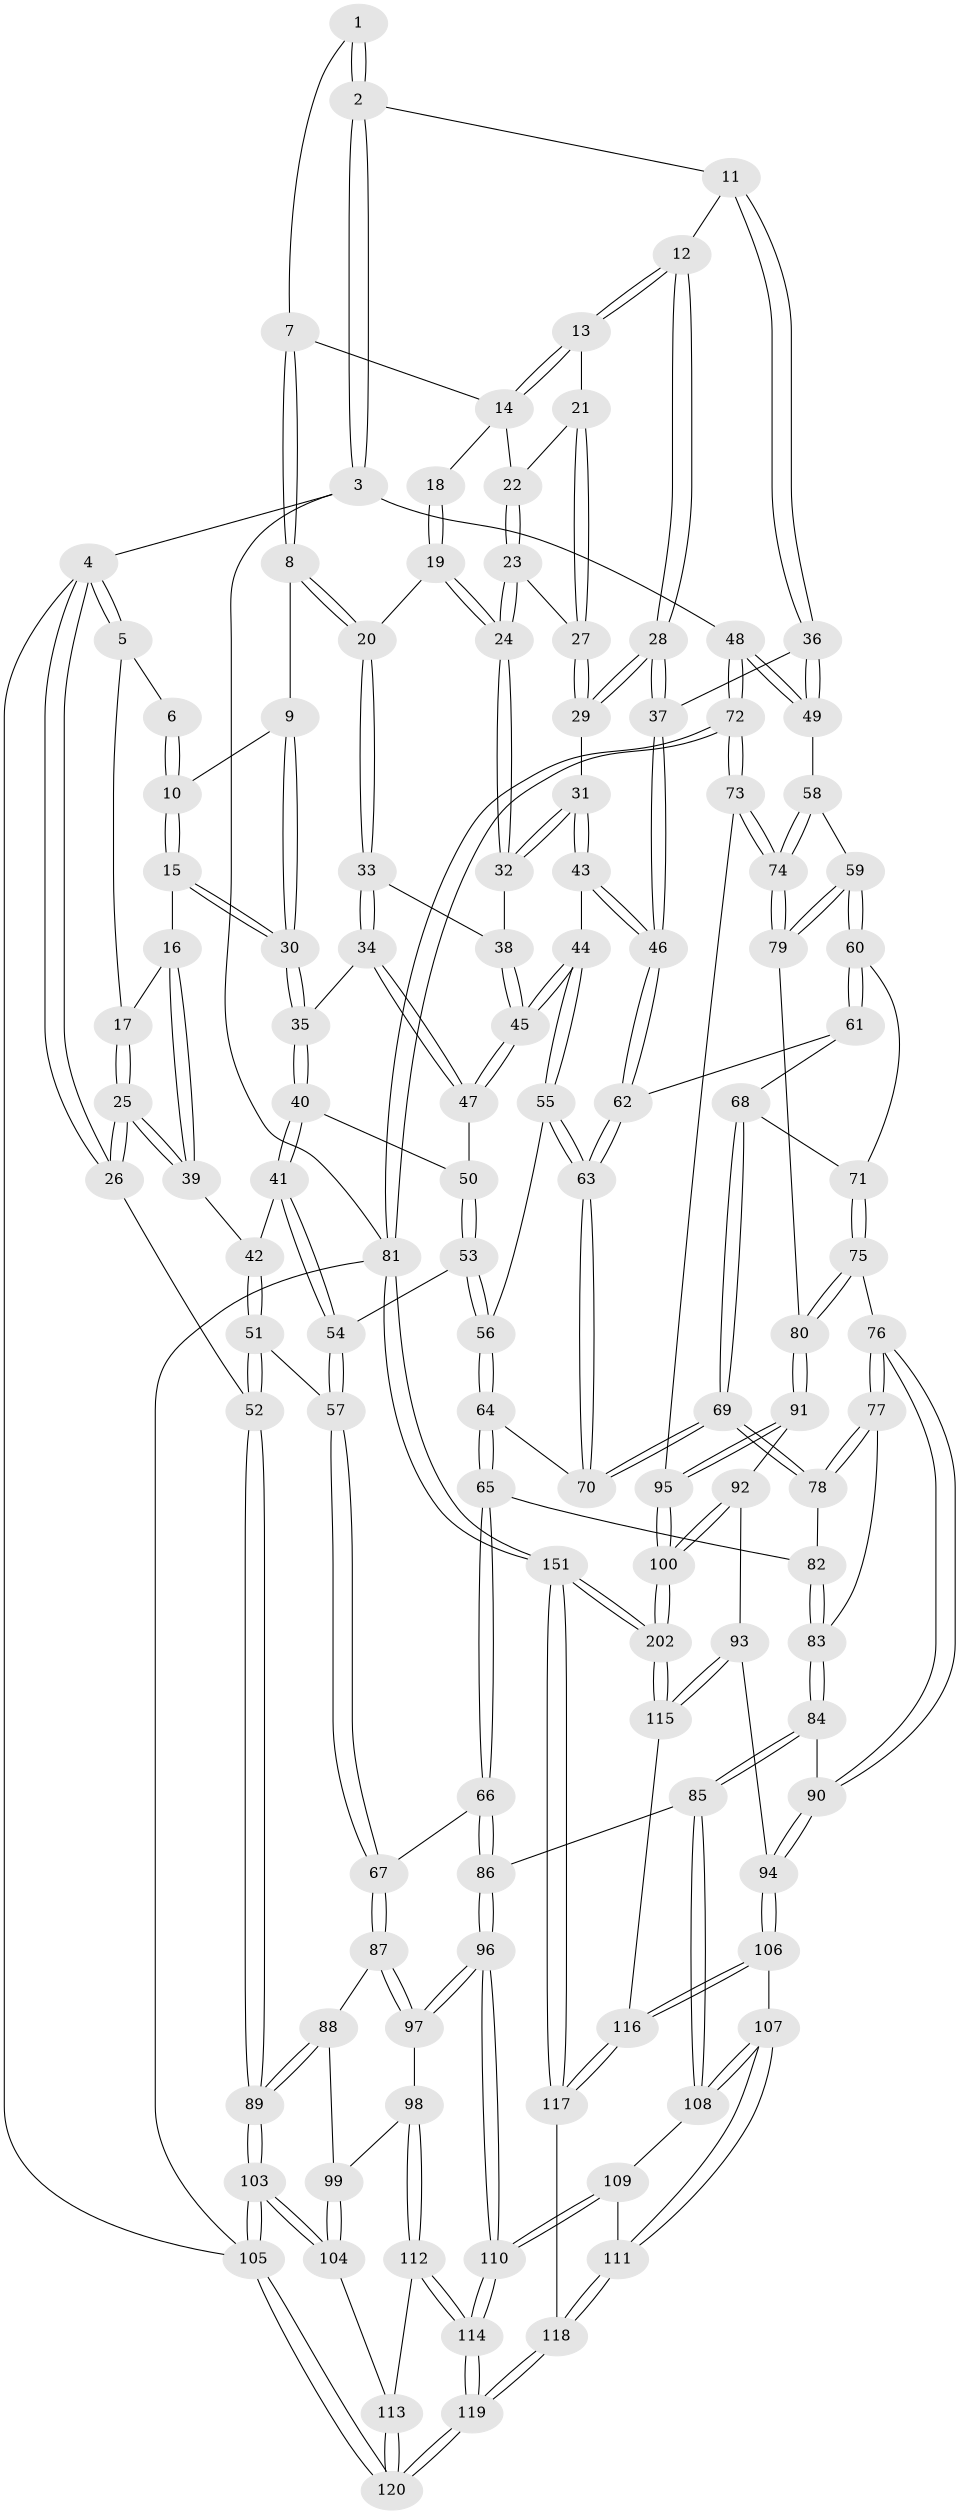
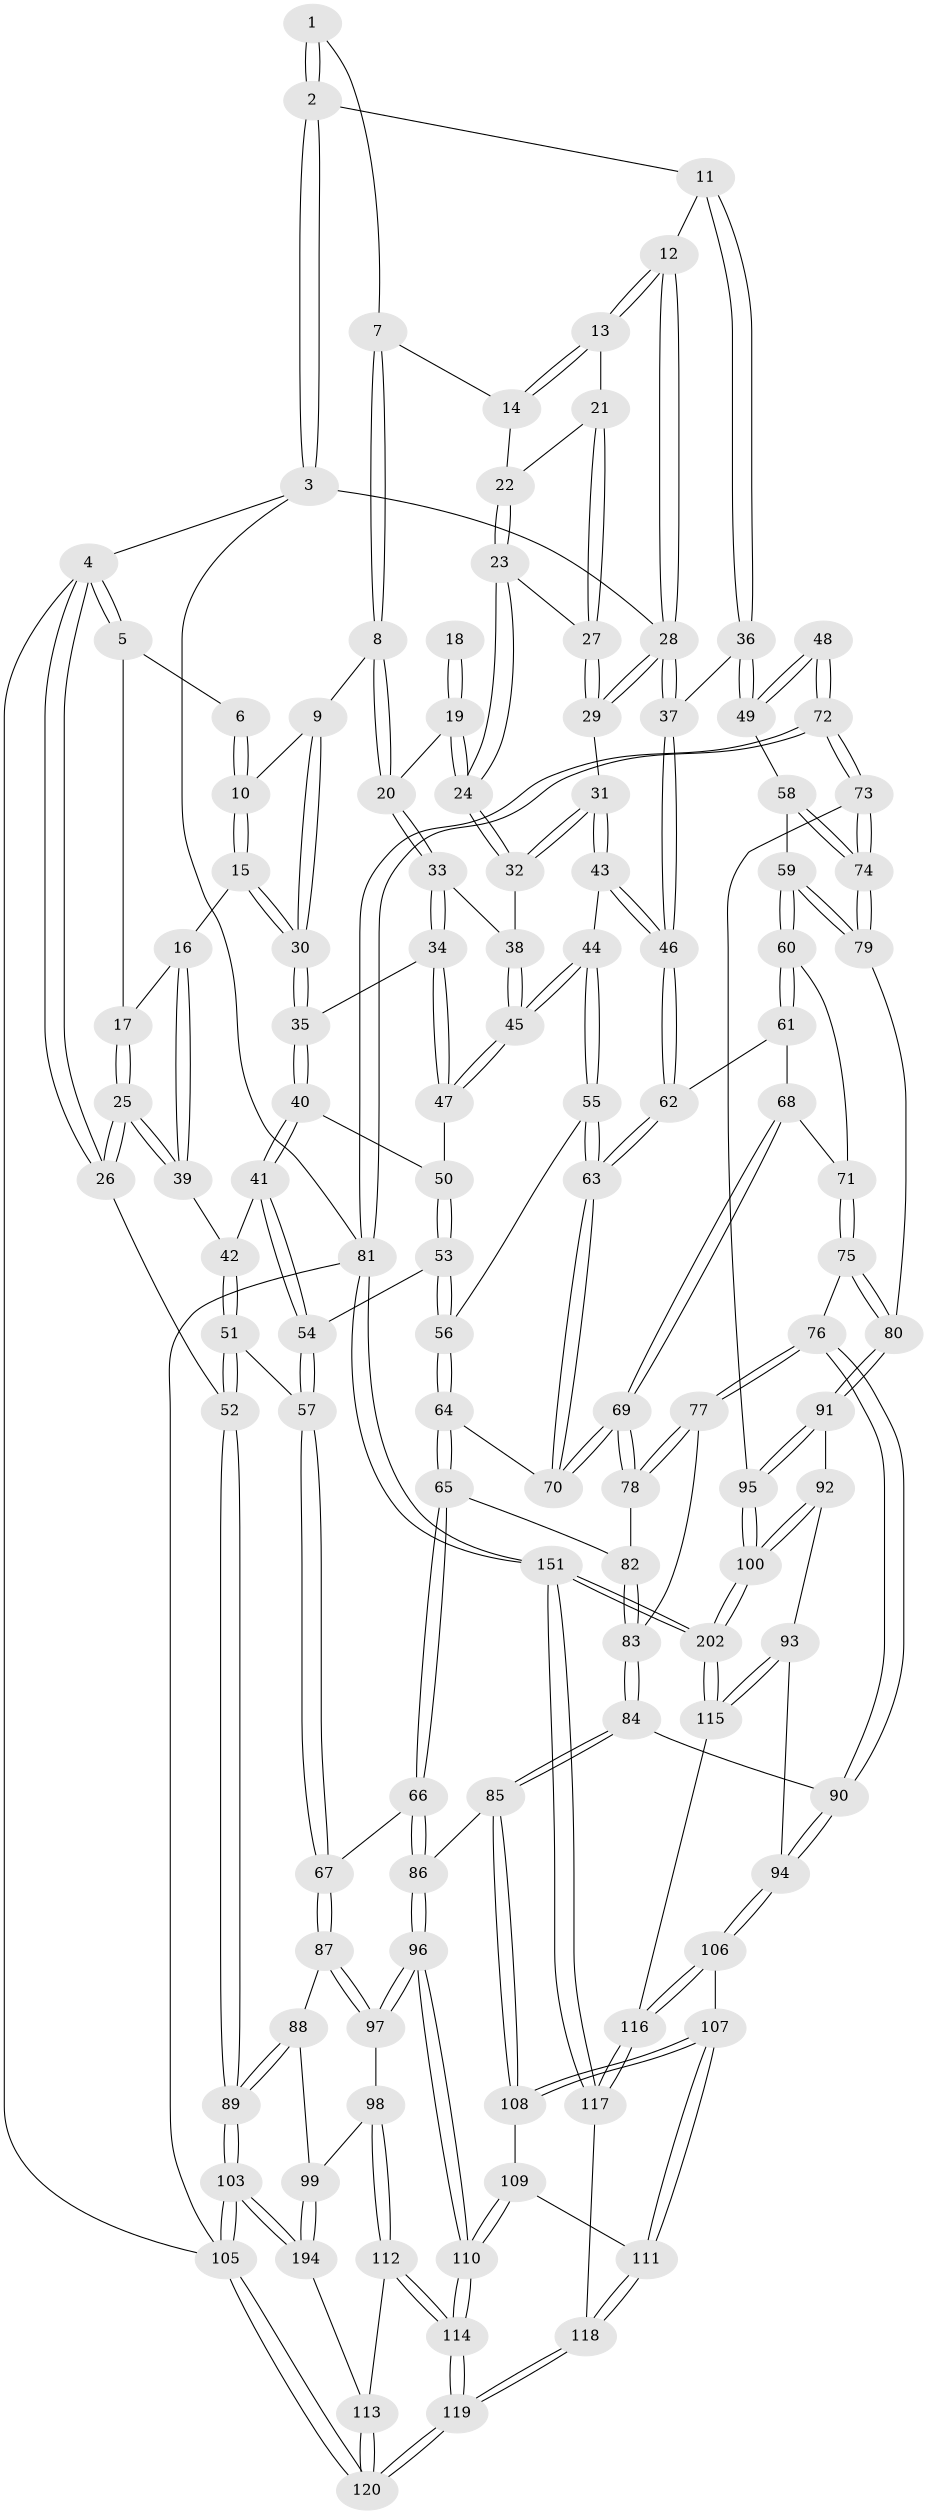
(470, 448) -> none
(555, 545) -> (523, 537)
(334, 2259) -> (306, 2259)
